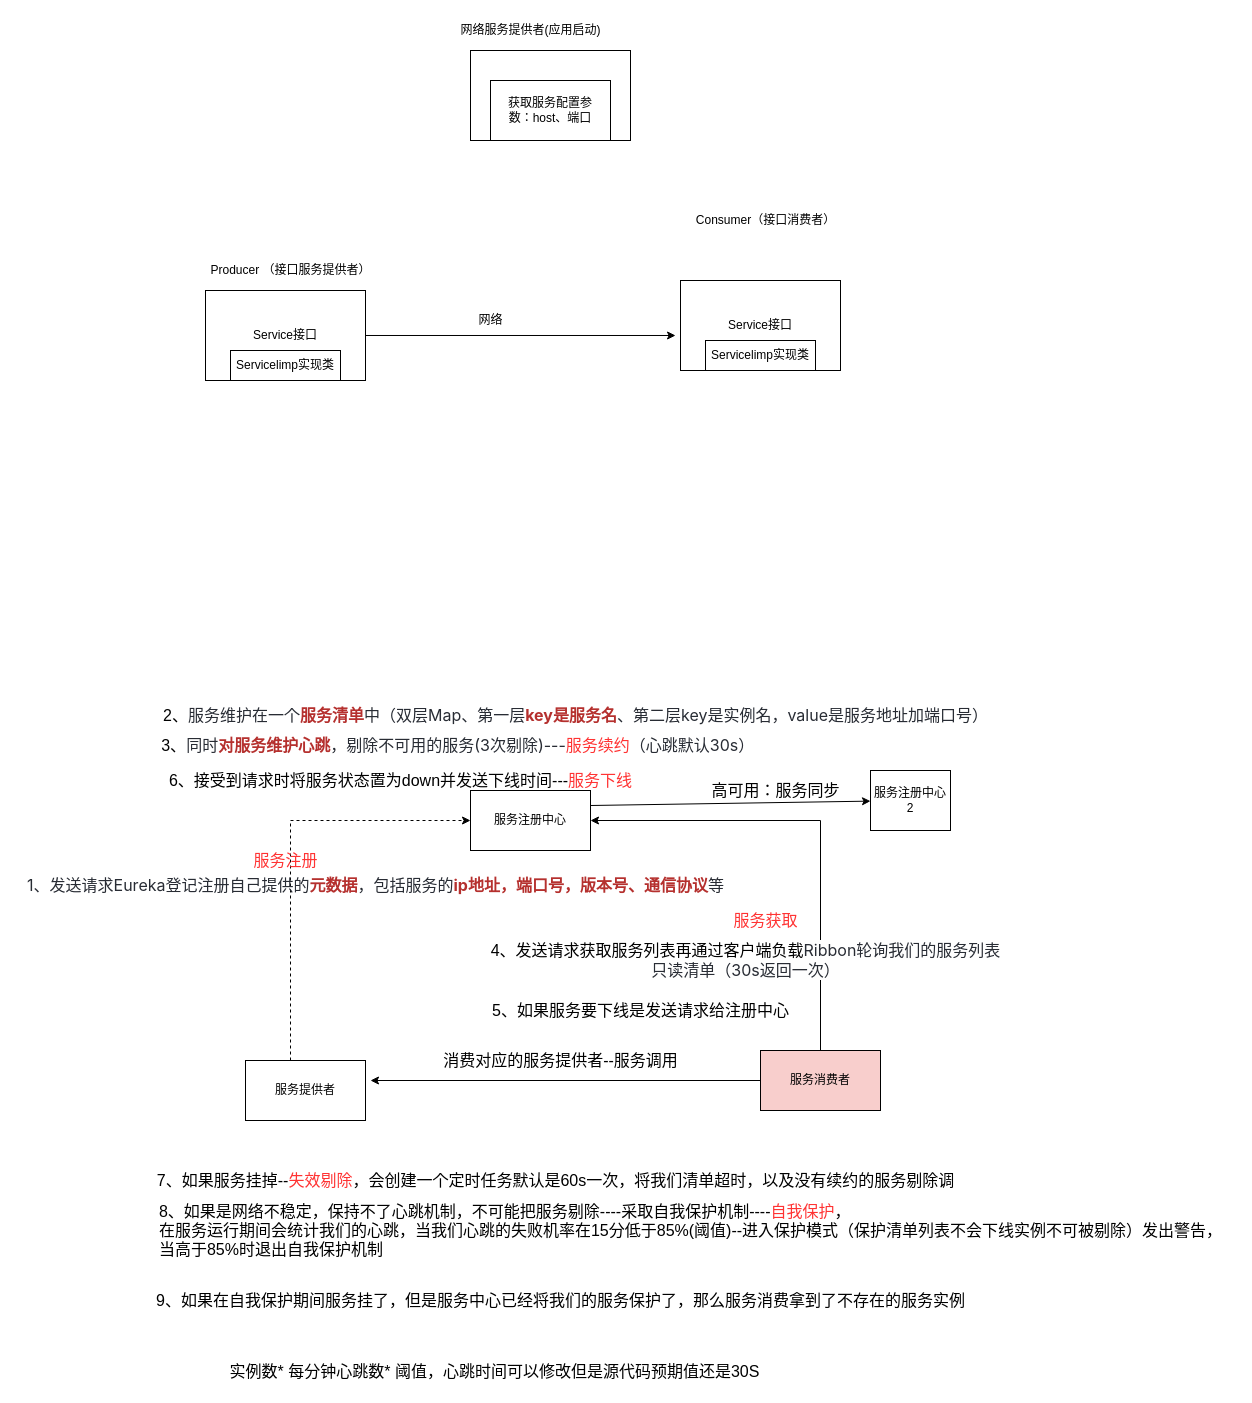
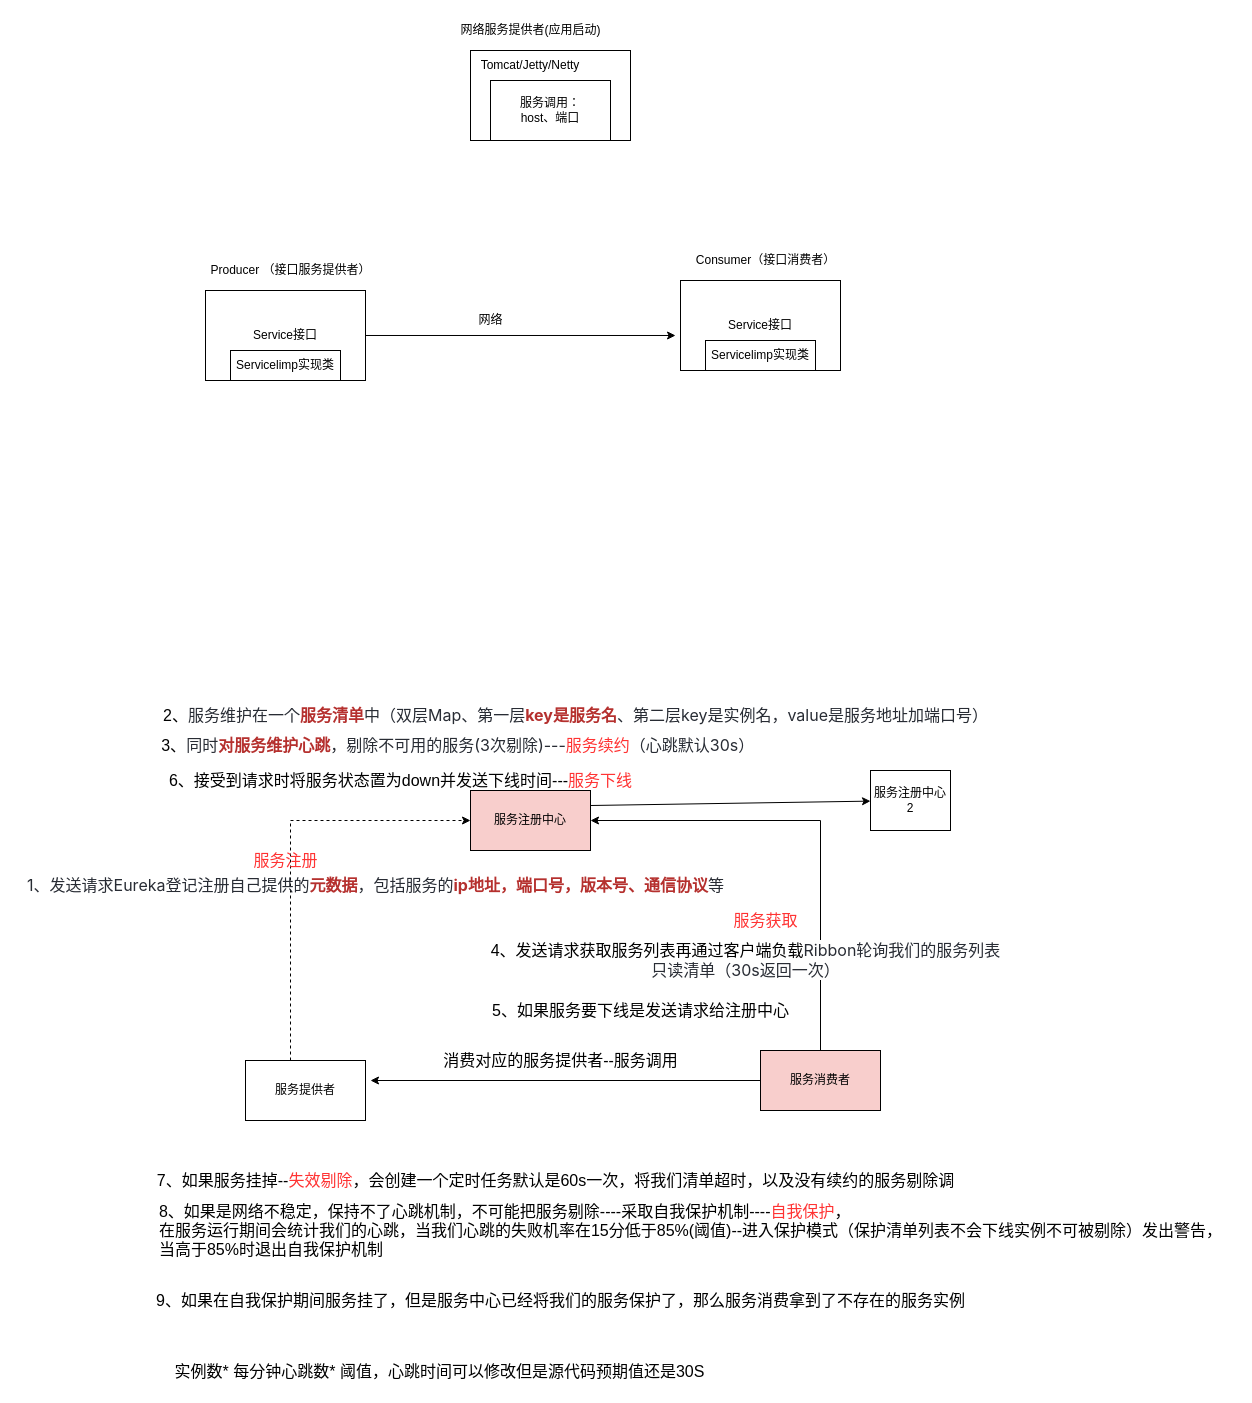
none -> (531, 66)
(551, 111) -> (551, 111)
(766, 221) -> (766, 261)
(776, 791) -> none
(531, 821) -> (531, 821)
(495, 1372) -> (440, 1372)
